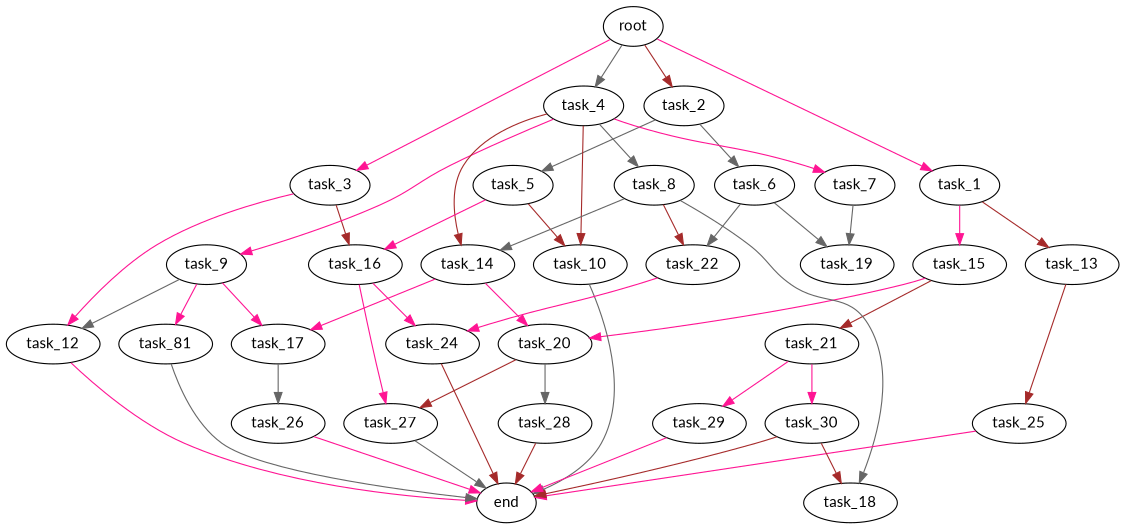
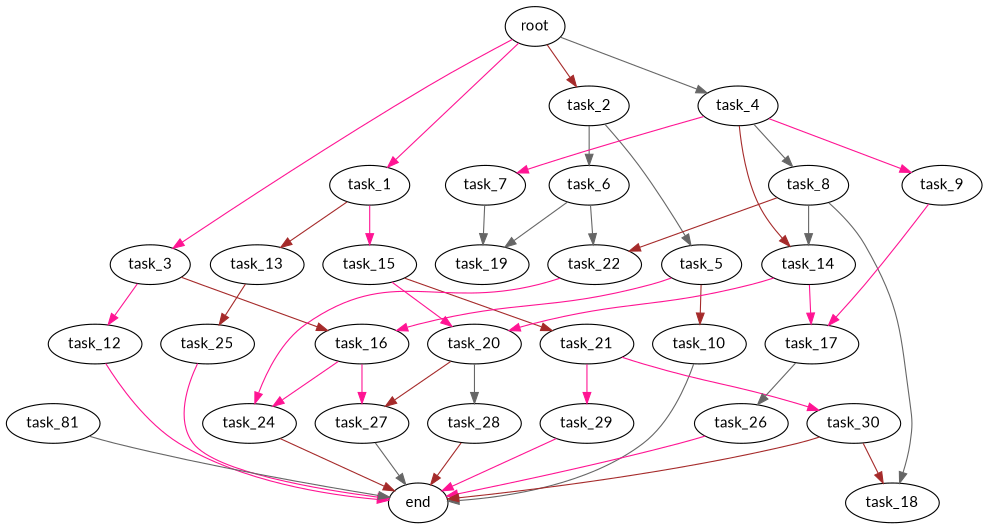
(582, 180) -> none
(189, 299) -> none
(136, 301) -> none
